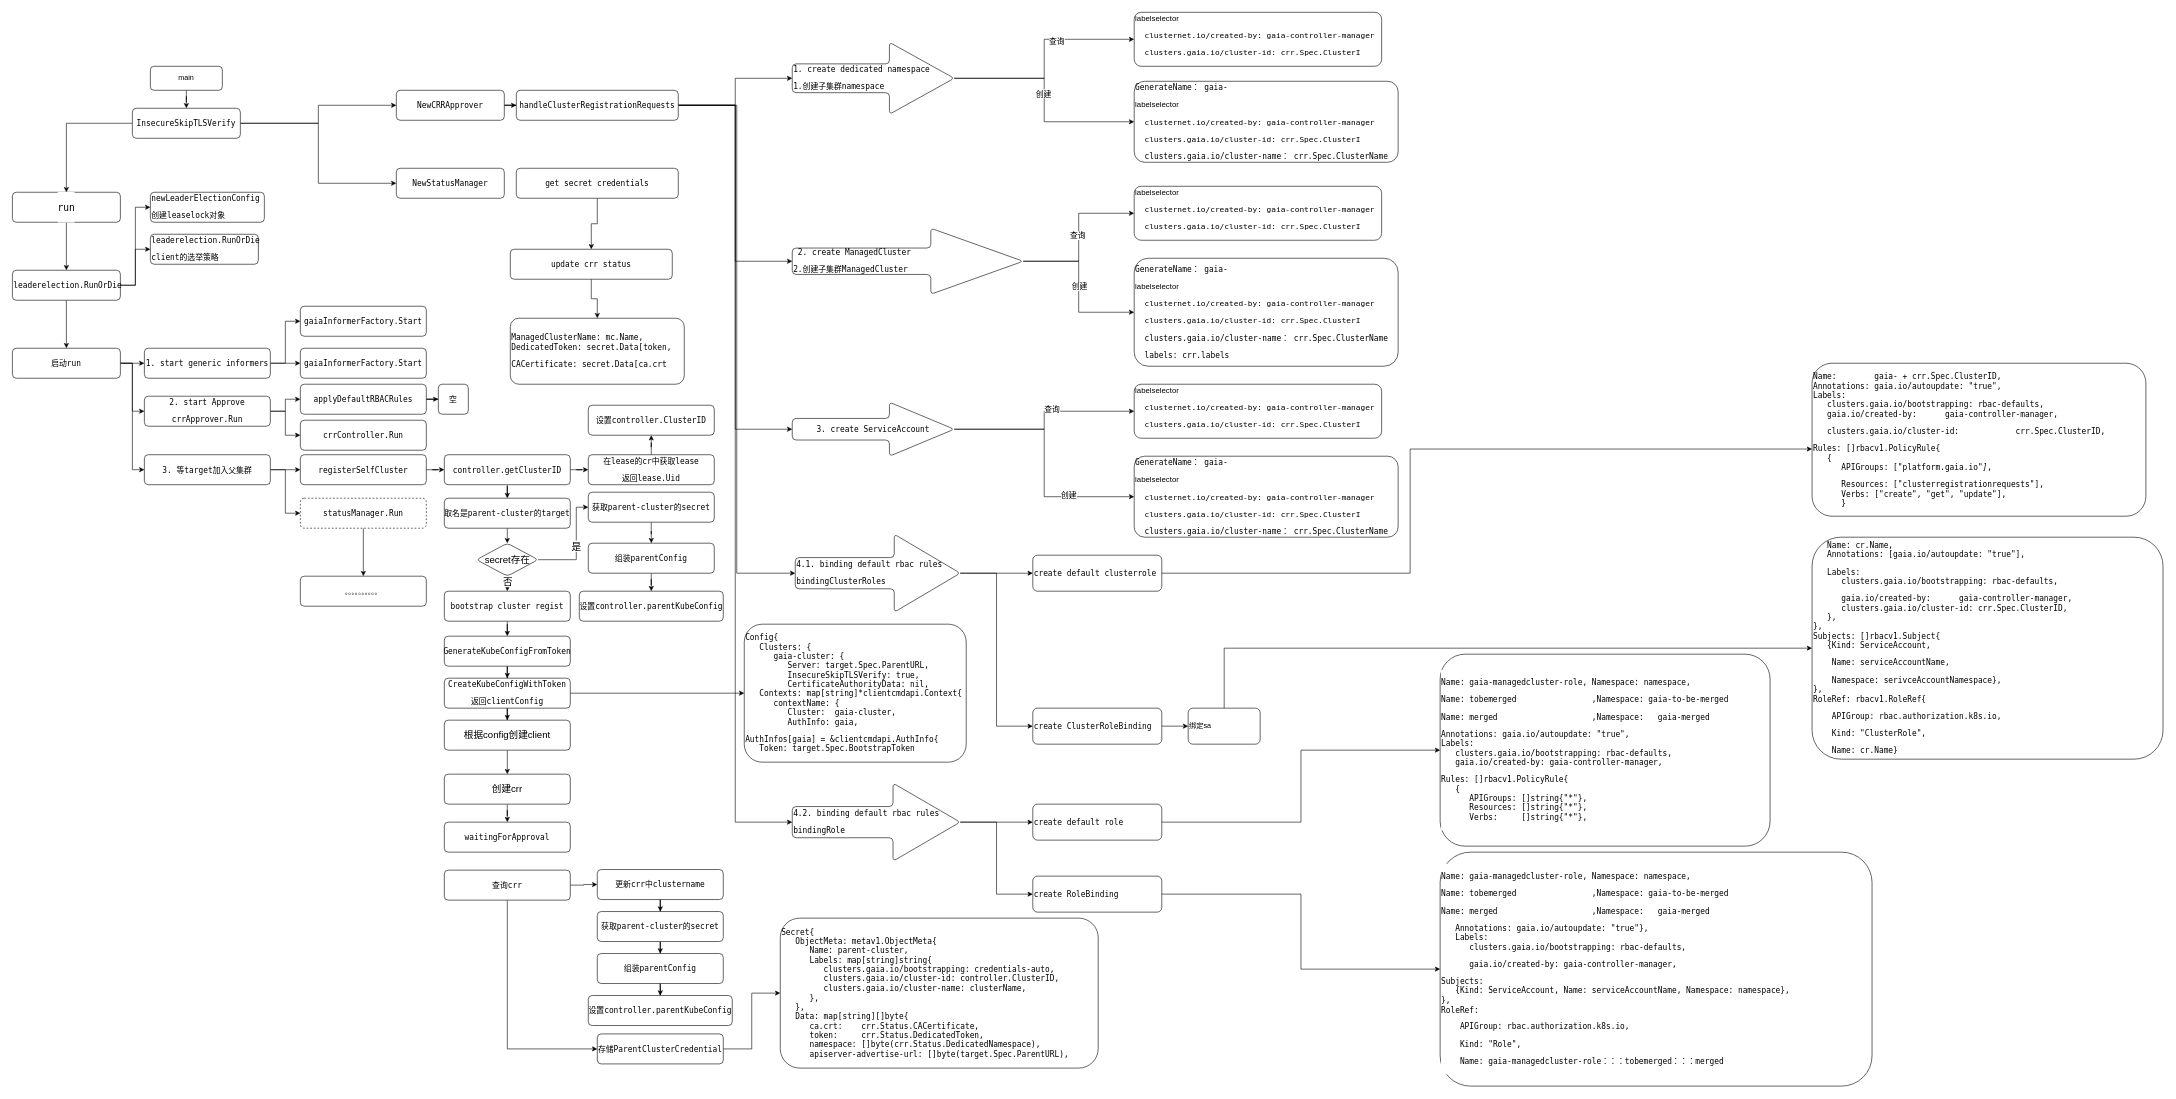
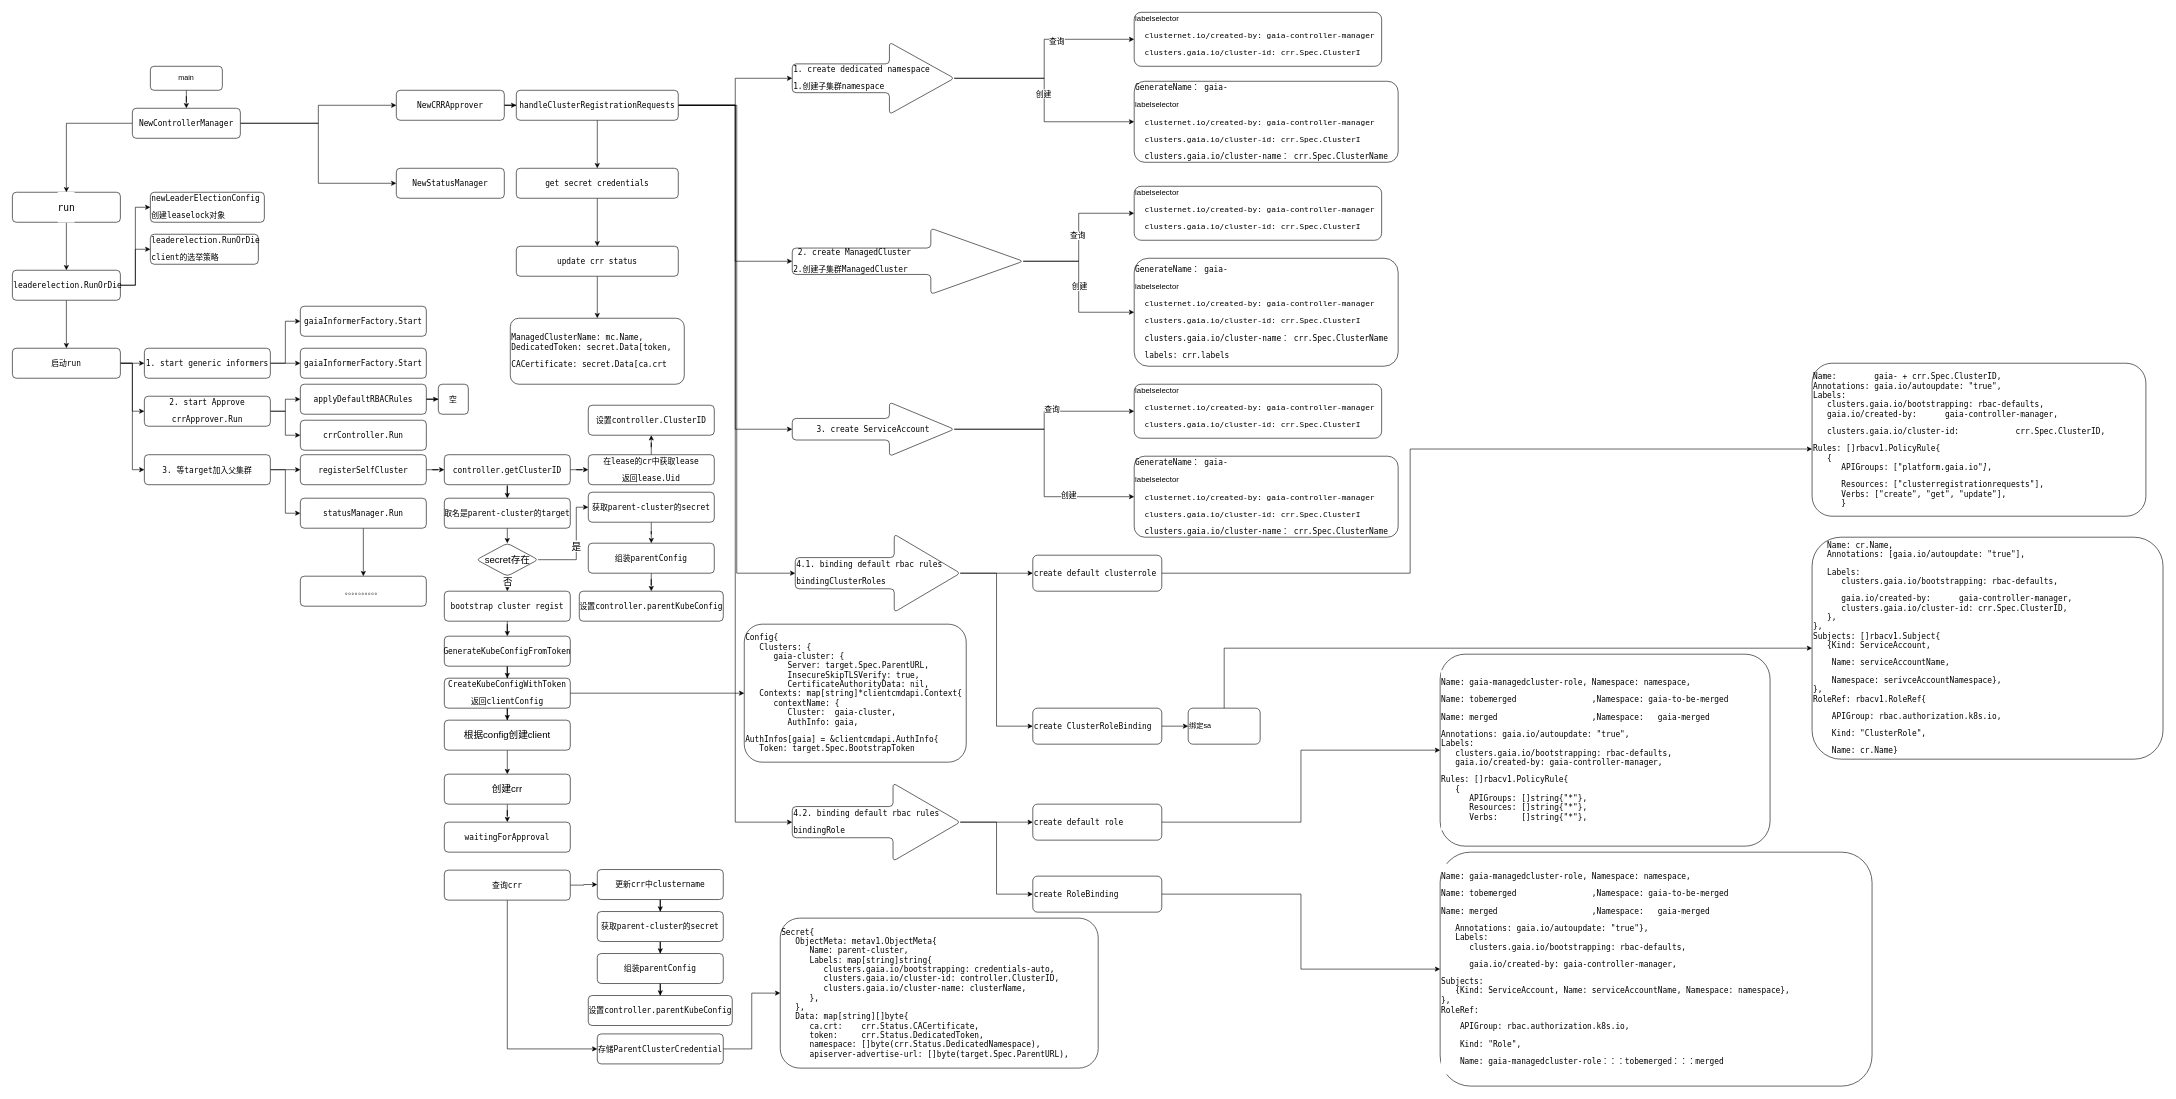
(186, 123) -> (186, 123)
none -> (597, 162)
(591, 264) -> (597, 261)
(363, 513) -> (363, 513)
